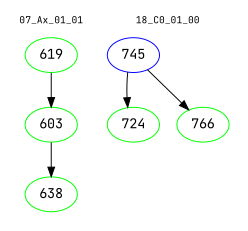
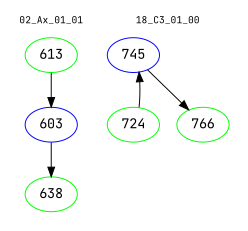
(52, 21) -> (52, 21)
(168, 21) -> (168, 21)
(51, 55) -> (51, 55)
(127, 85) -> (140, 95)
(51, 125) -> (51, 125)
